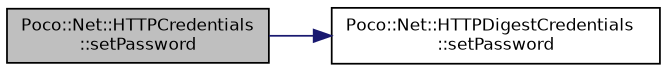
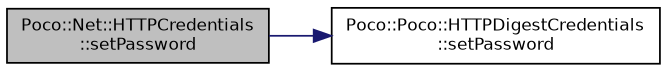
(496, 36) -> (496, 36)
